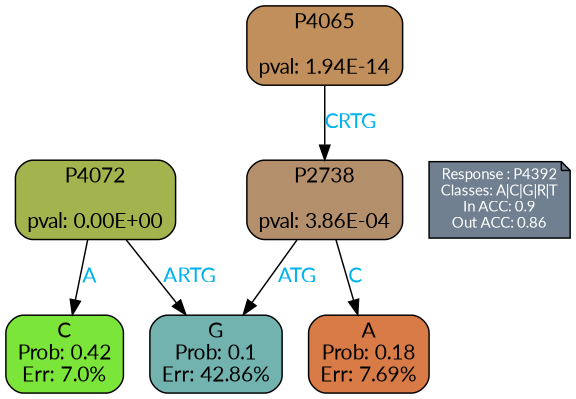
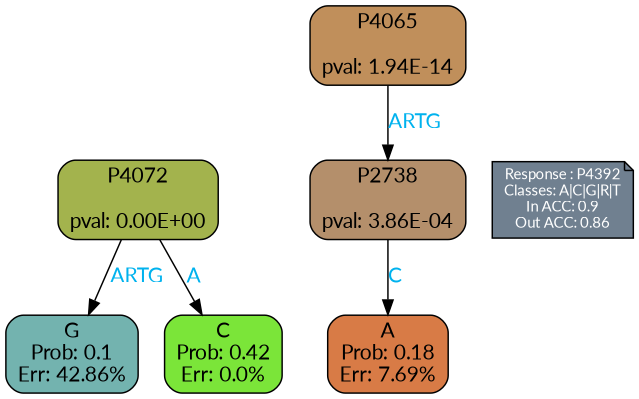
(351, 123) -> (415, 123)
(275, 271) -> none
(65, 354) -> (223, 354)
